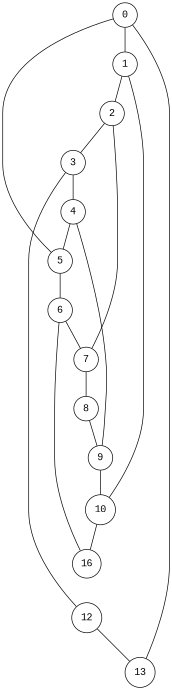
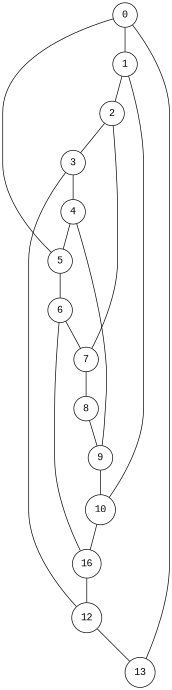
none -> (87, 590)
